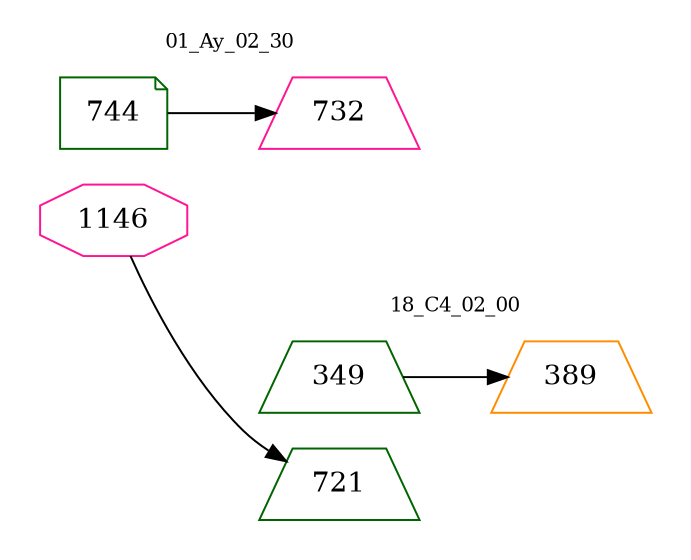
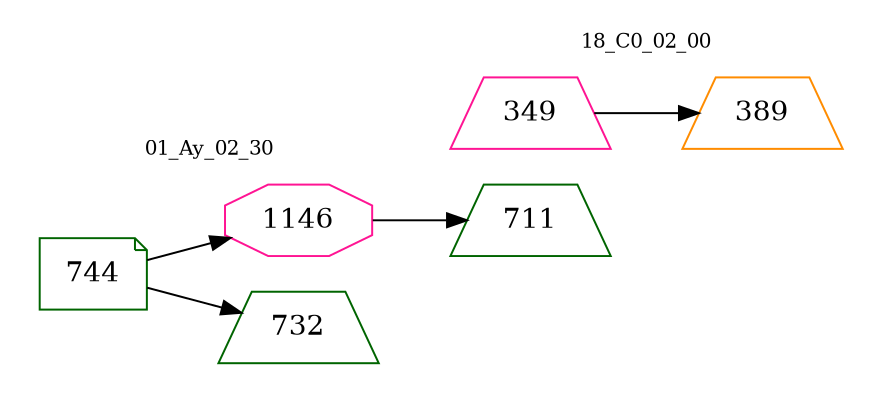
(339, 113) -> (299, 327)
none -> (179, 252)
(455, 307) -> (647, 43)
(339, 377) -> (531, 113)
(339, 484) -> (531, 220)
